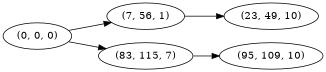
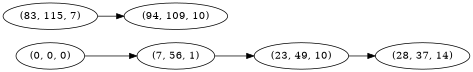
(84, 45) -> none
(271, 56) -> (176, 16)
none -> (423, 56)
